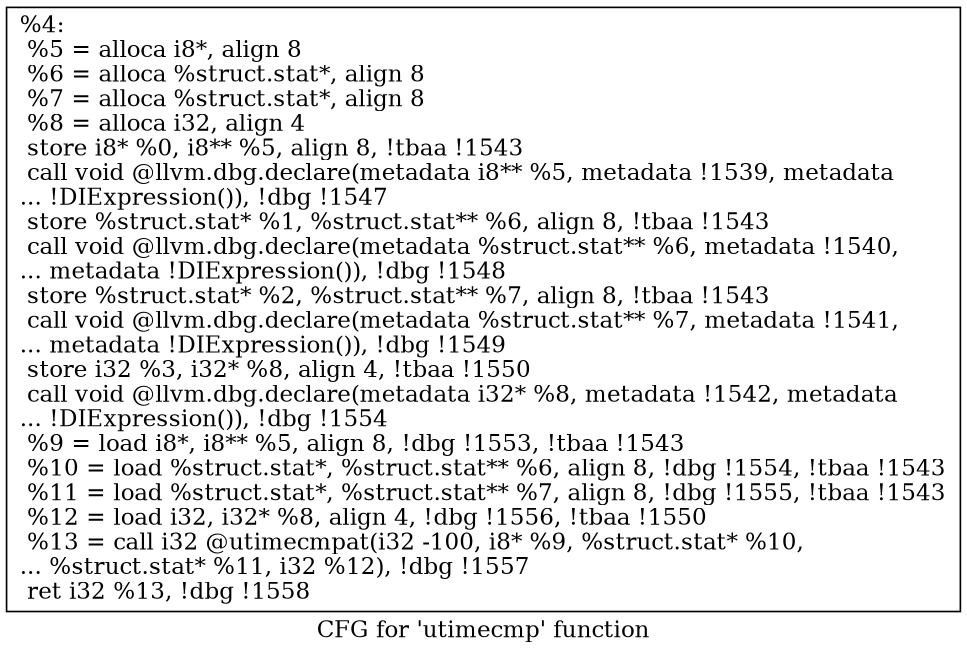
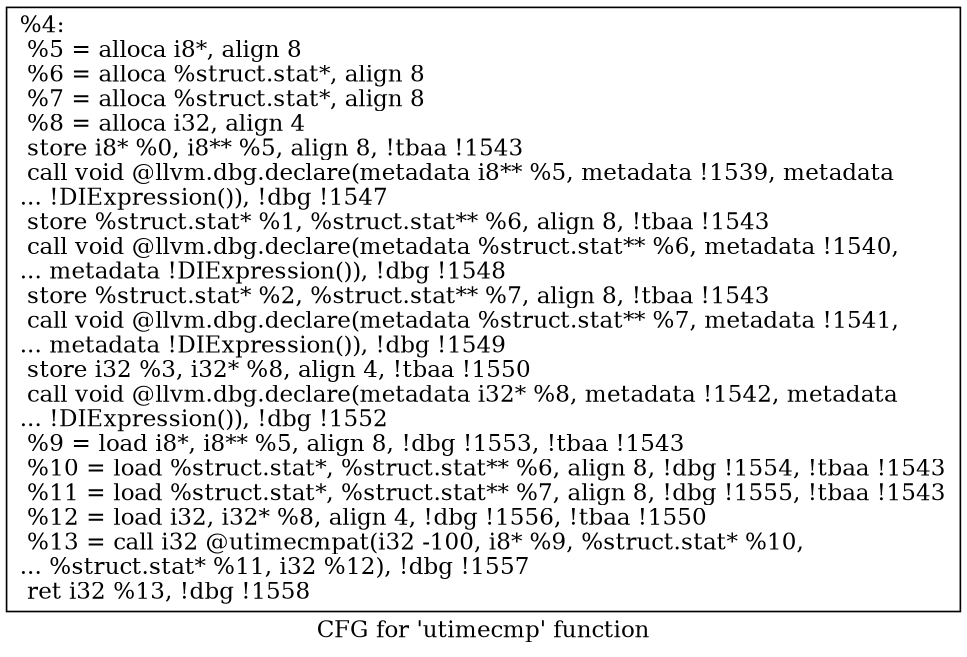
(204, 419) -> (204, 419)
